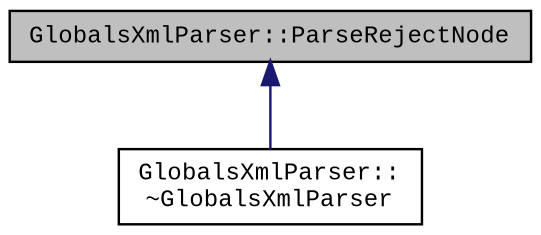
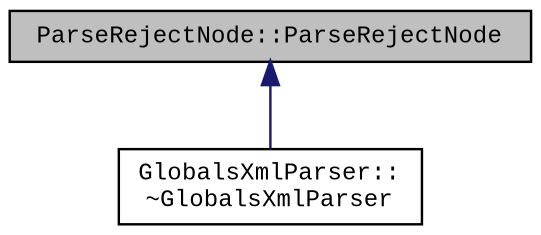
(270, 36) -> (270, 36)
